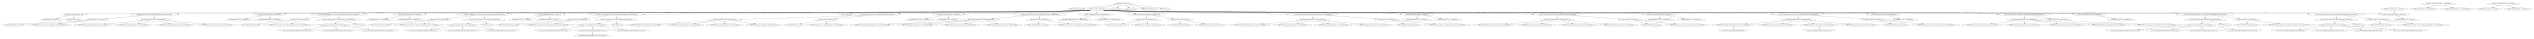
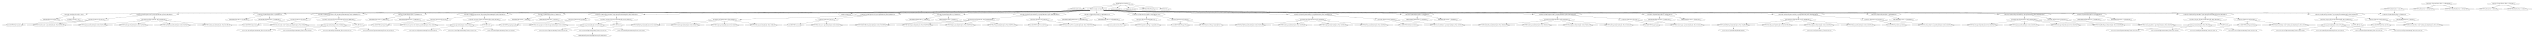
none -> (2089, 20)
none -> (256, 30)
